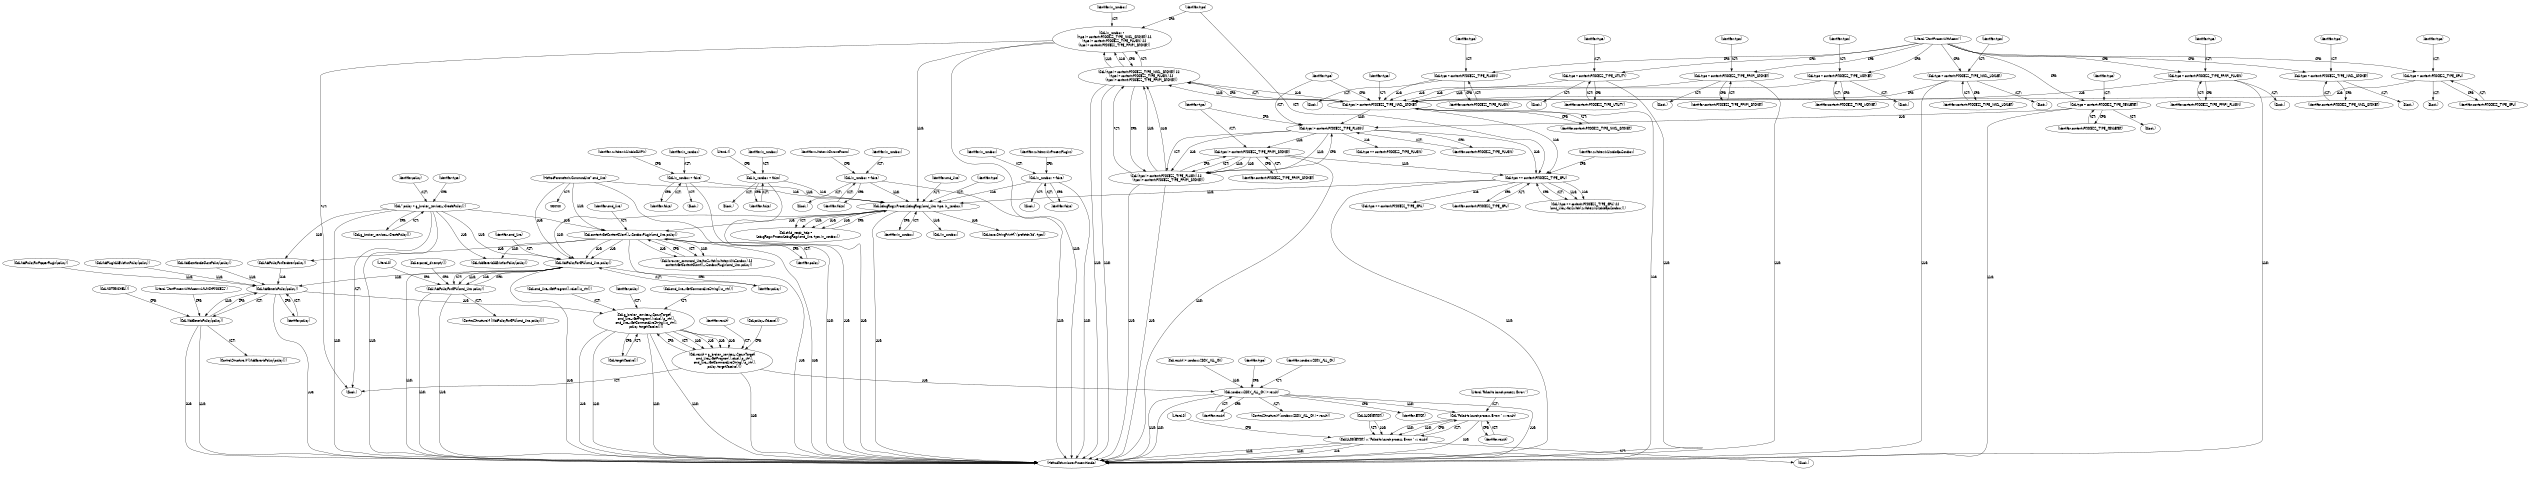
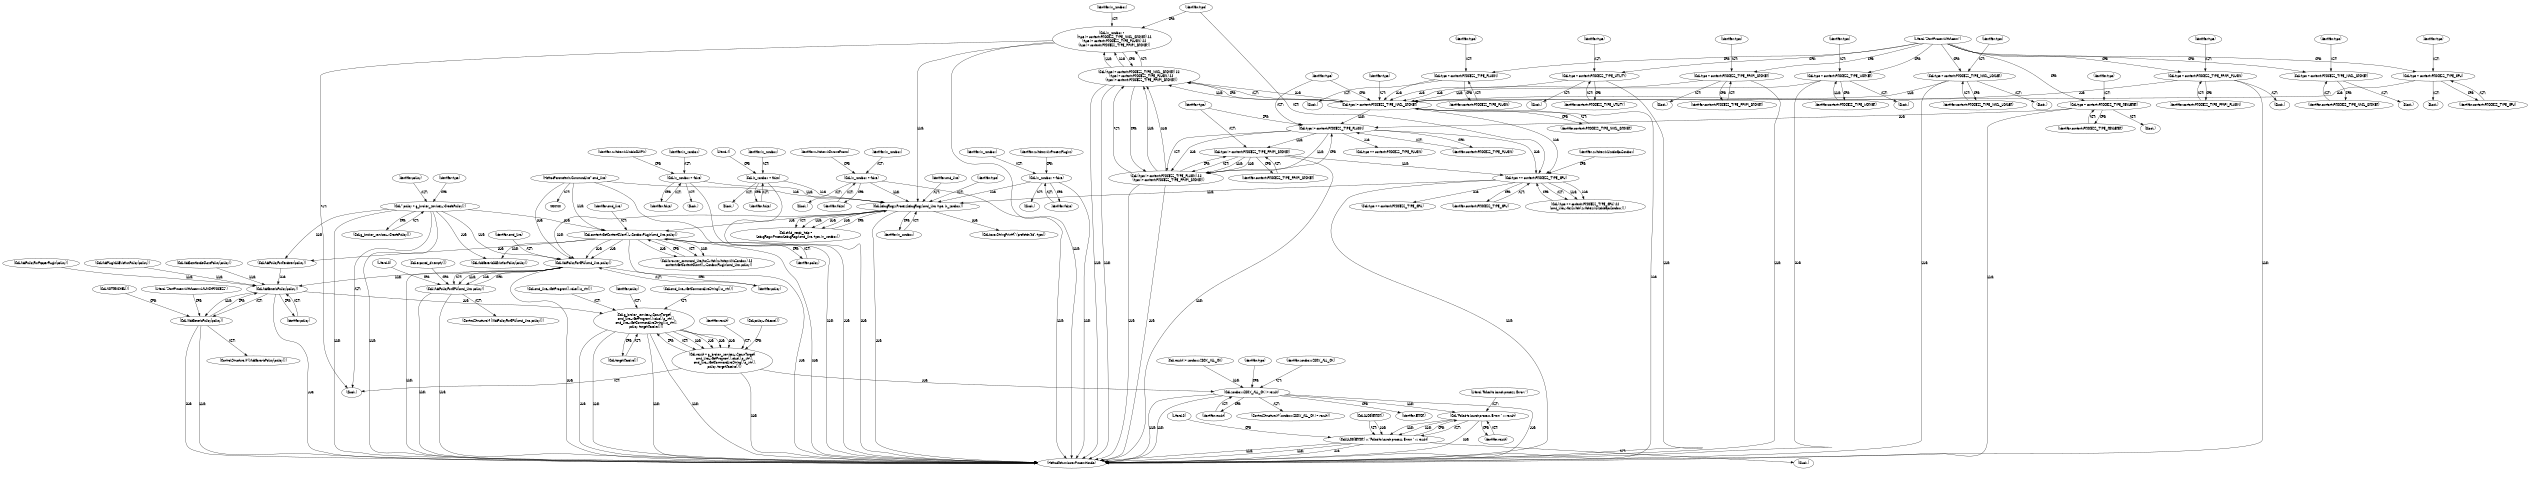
(1838, 93) -> (1838, 93)
(1911, 93) -> (1911, 93)
(946, 235) -> none
none -> (1676, 453)
